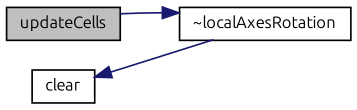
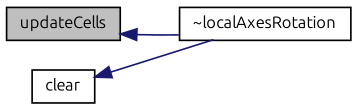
(141, 13) -> (158, 35)
